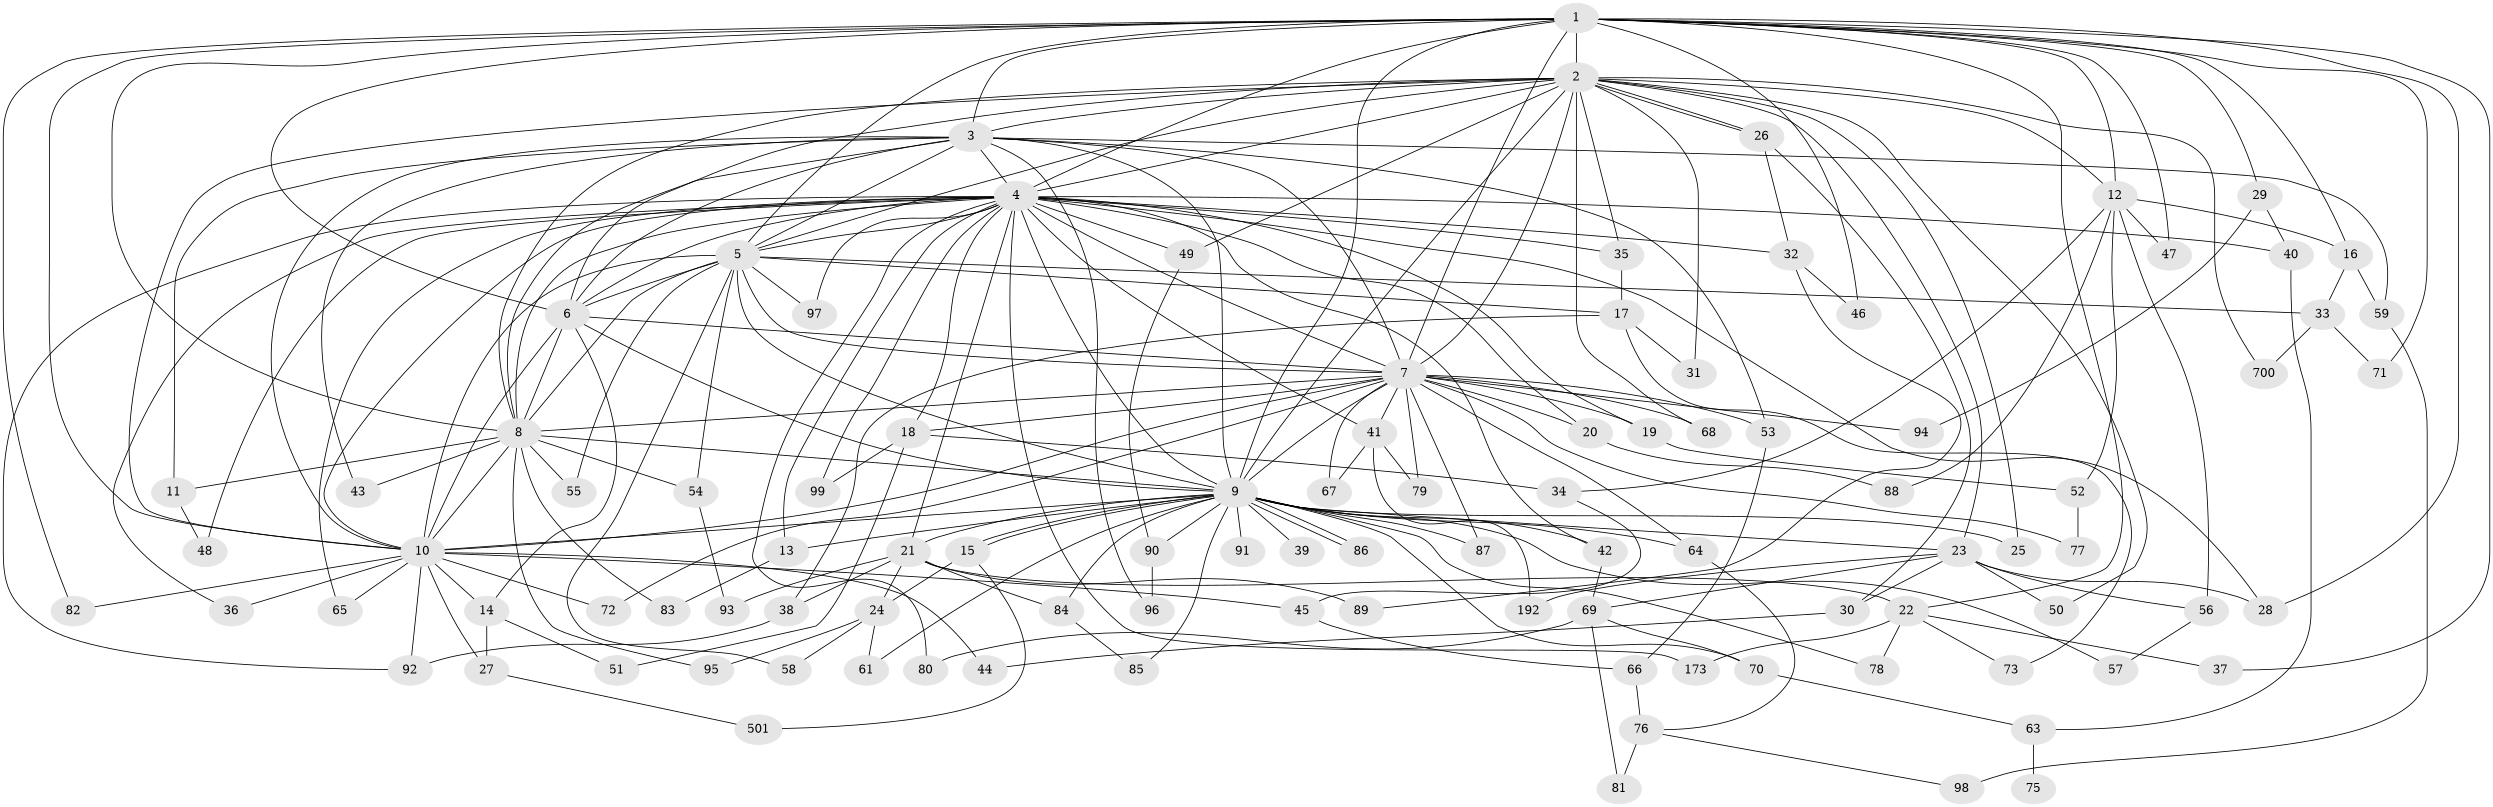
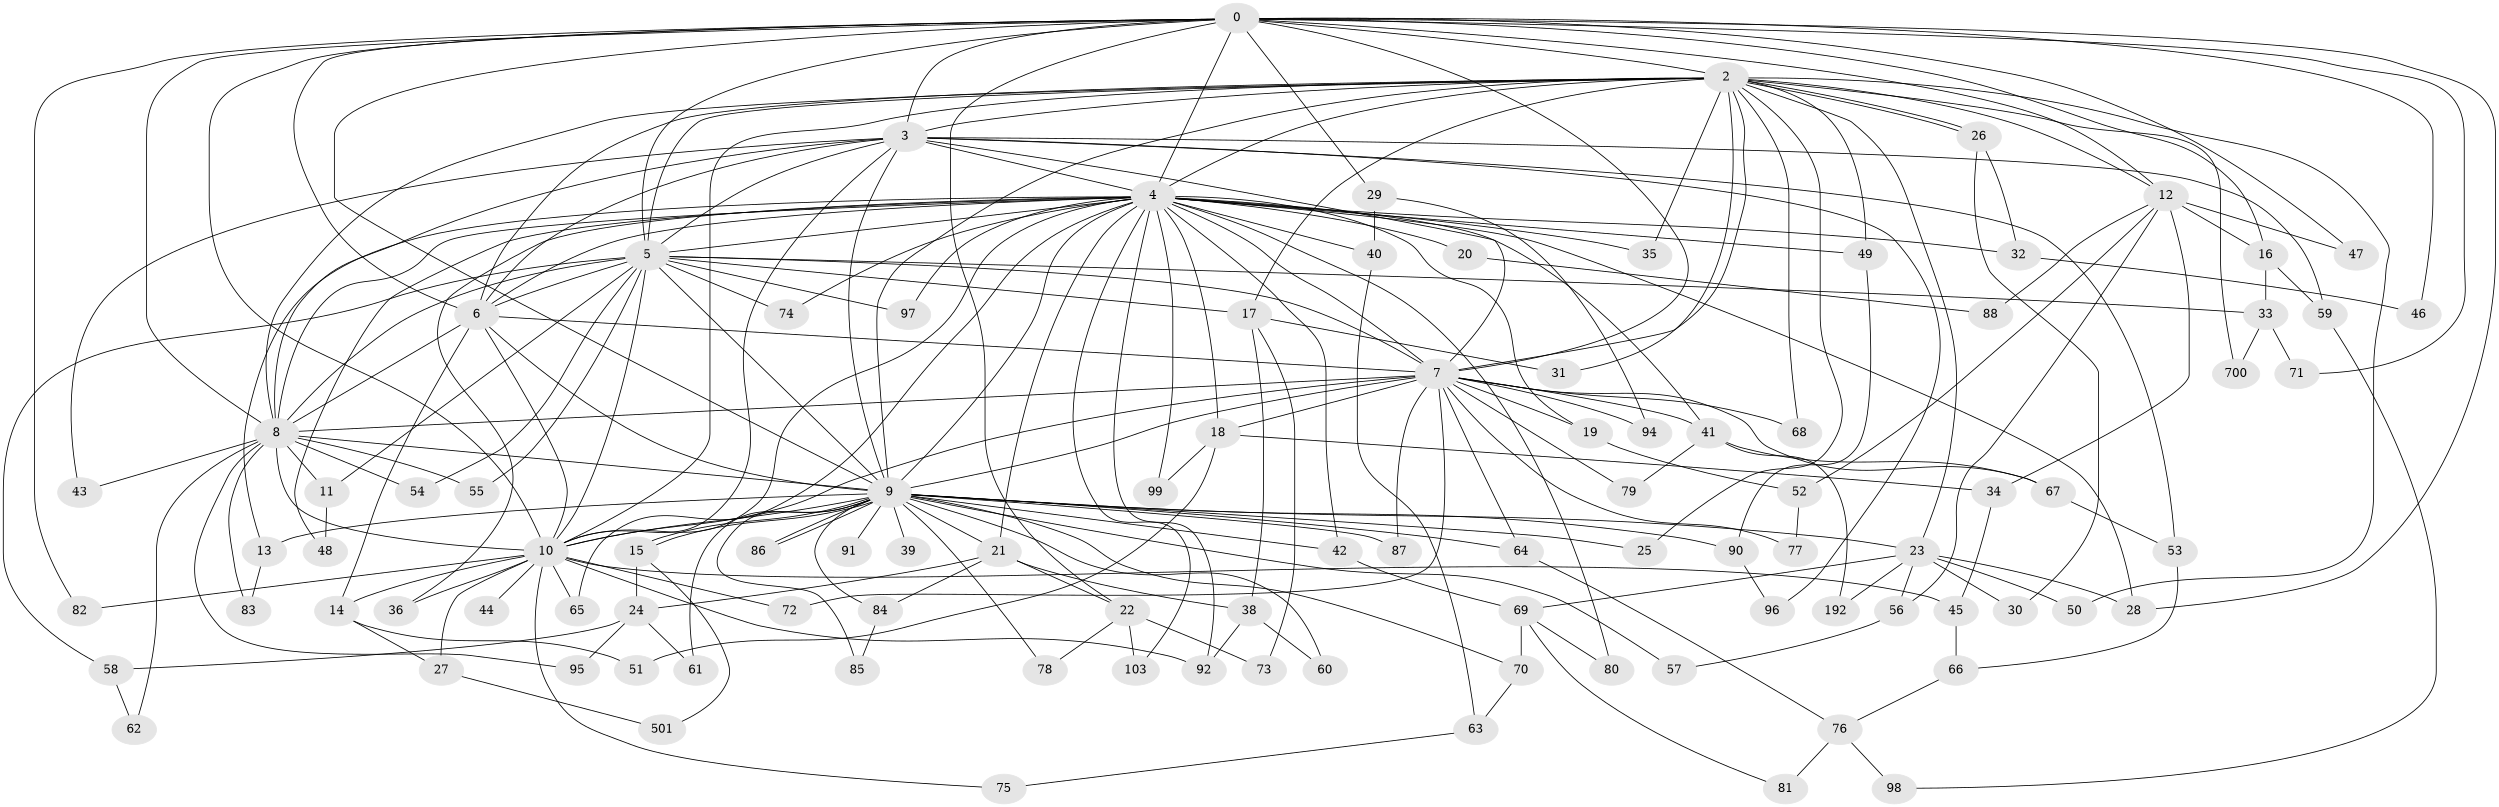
(1576, 18) -> (1237, 18)
(416, 166) -> (487, 374)
(1622, 283) -> (1446, 130)
none -> (787, 315)
(1591, 389) -> (2119, 524)
(1499, 400) -> none
(727, 611) -> none
(1361, 611) -> none
(1416, 636) -> none
none -> (1325, 670)
(1696, 670) -> (1136, 670)
(2220, 670) -> none
none -> (134, 730)
none -> (693, 759)
